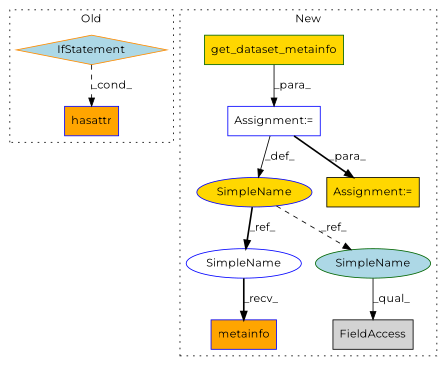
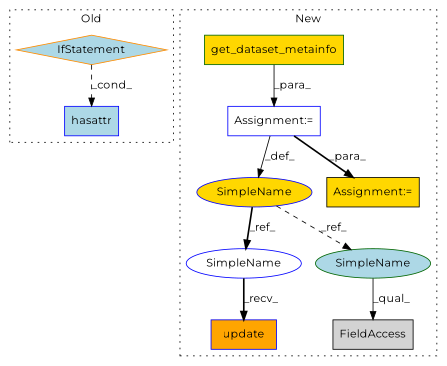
(92, 121) -> (92, 121)
(244, 335) -> (244, 335)
